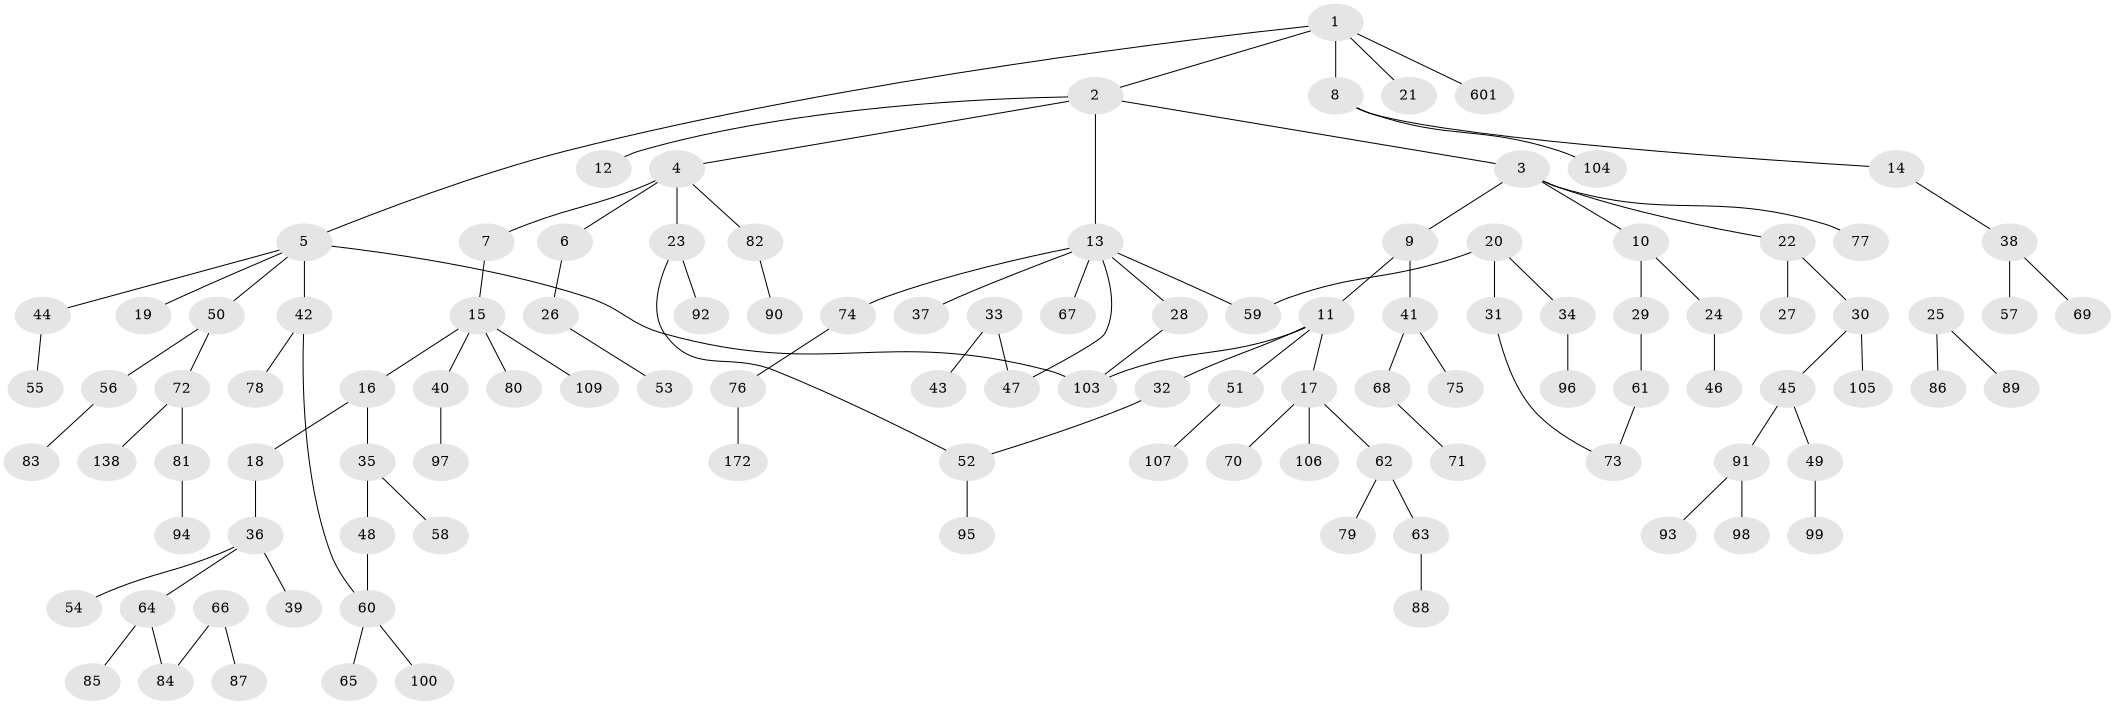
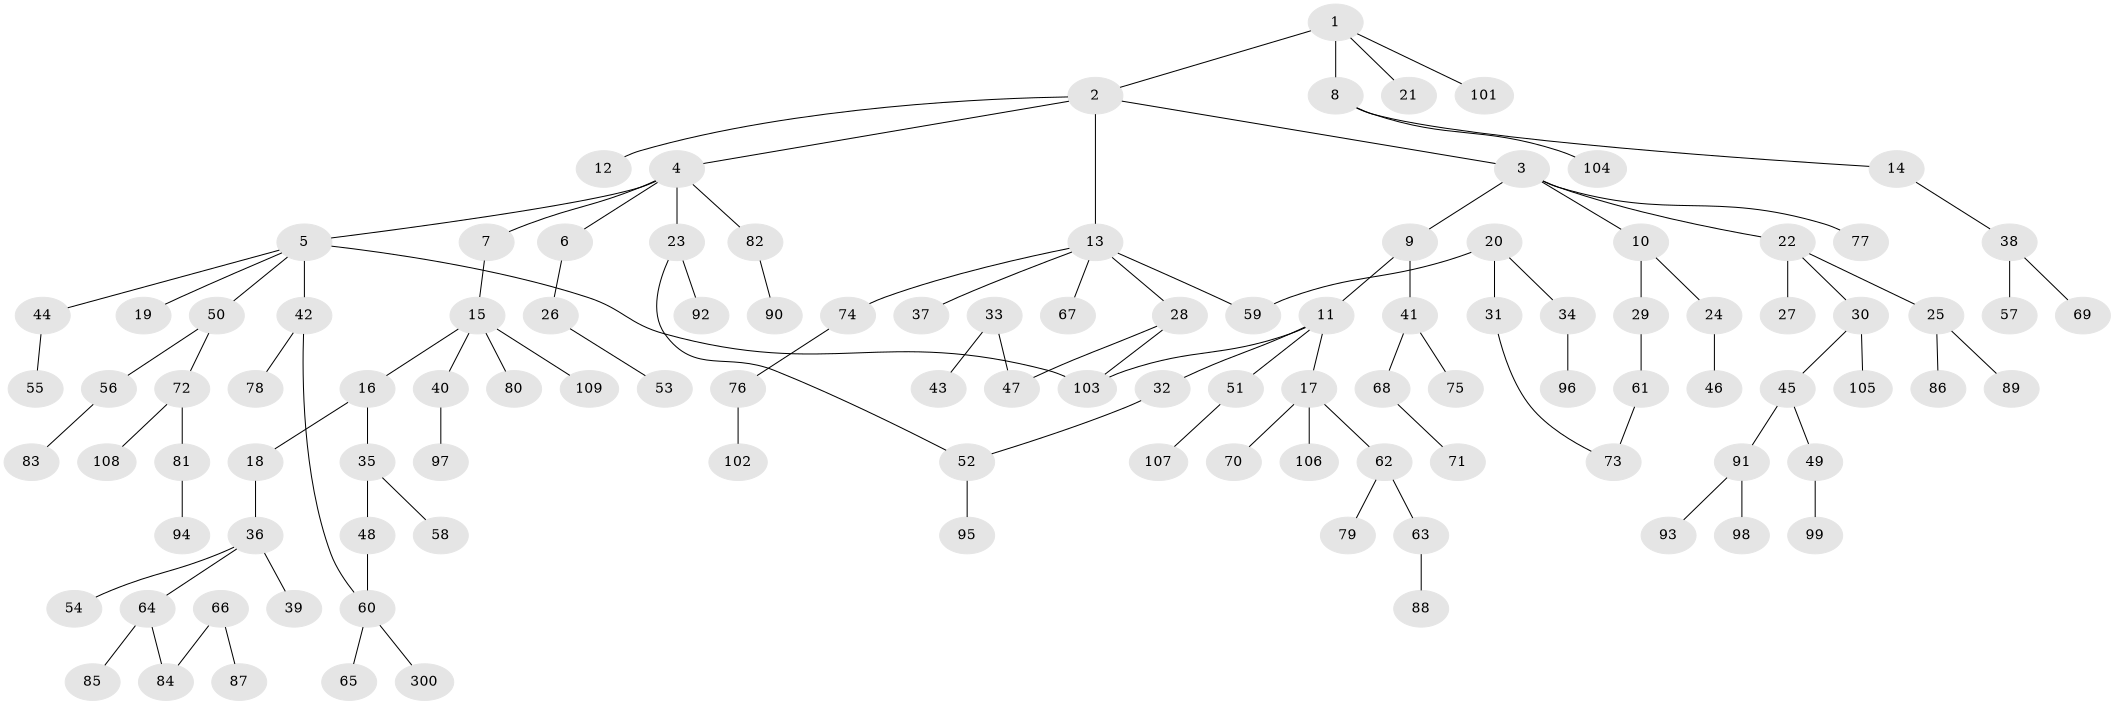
(1484, 96) -> (1484, 96)
(811, 98) -> (495, 215)
none -> (1862, 279)
(1102, 337) -> (1095, 351)
(107, 462) -> (107, 462)
(738, 462) -> (738, 462)
(425, 682) -> (425, 682)
